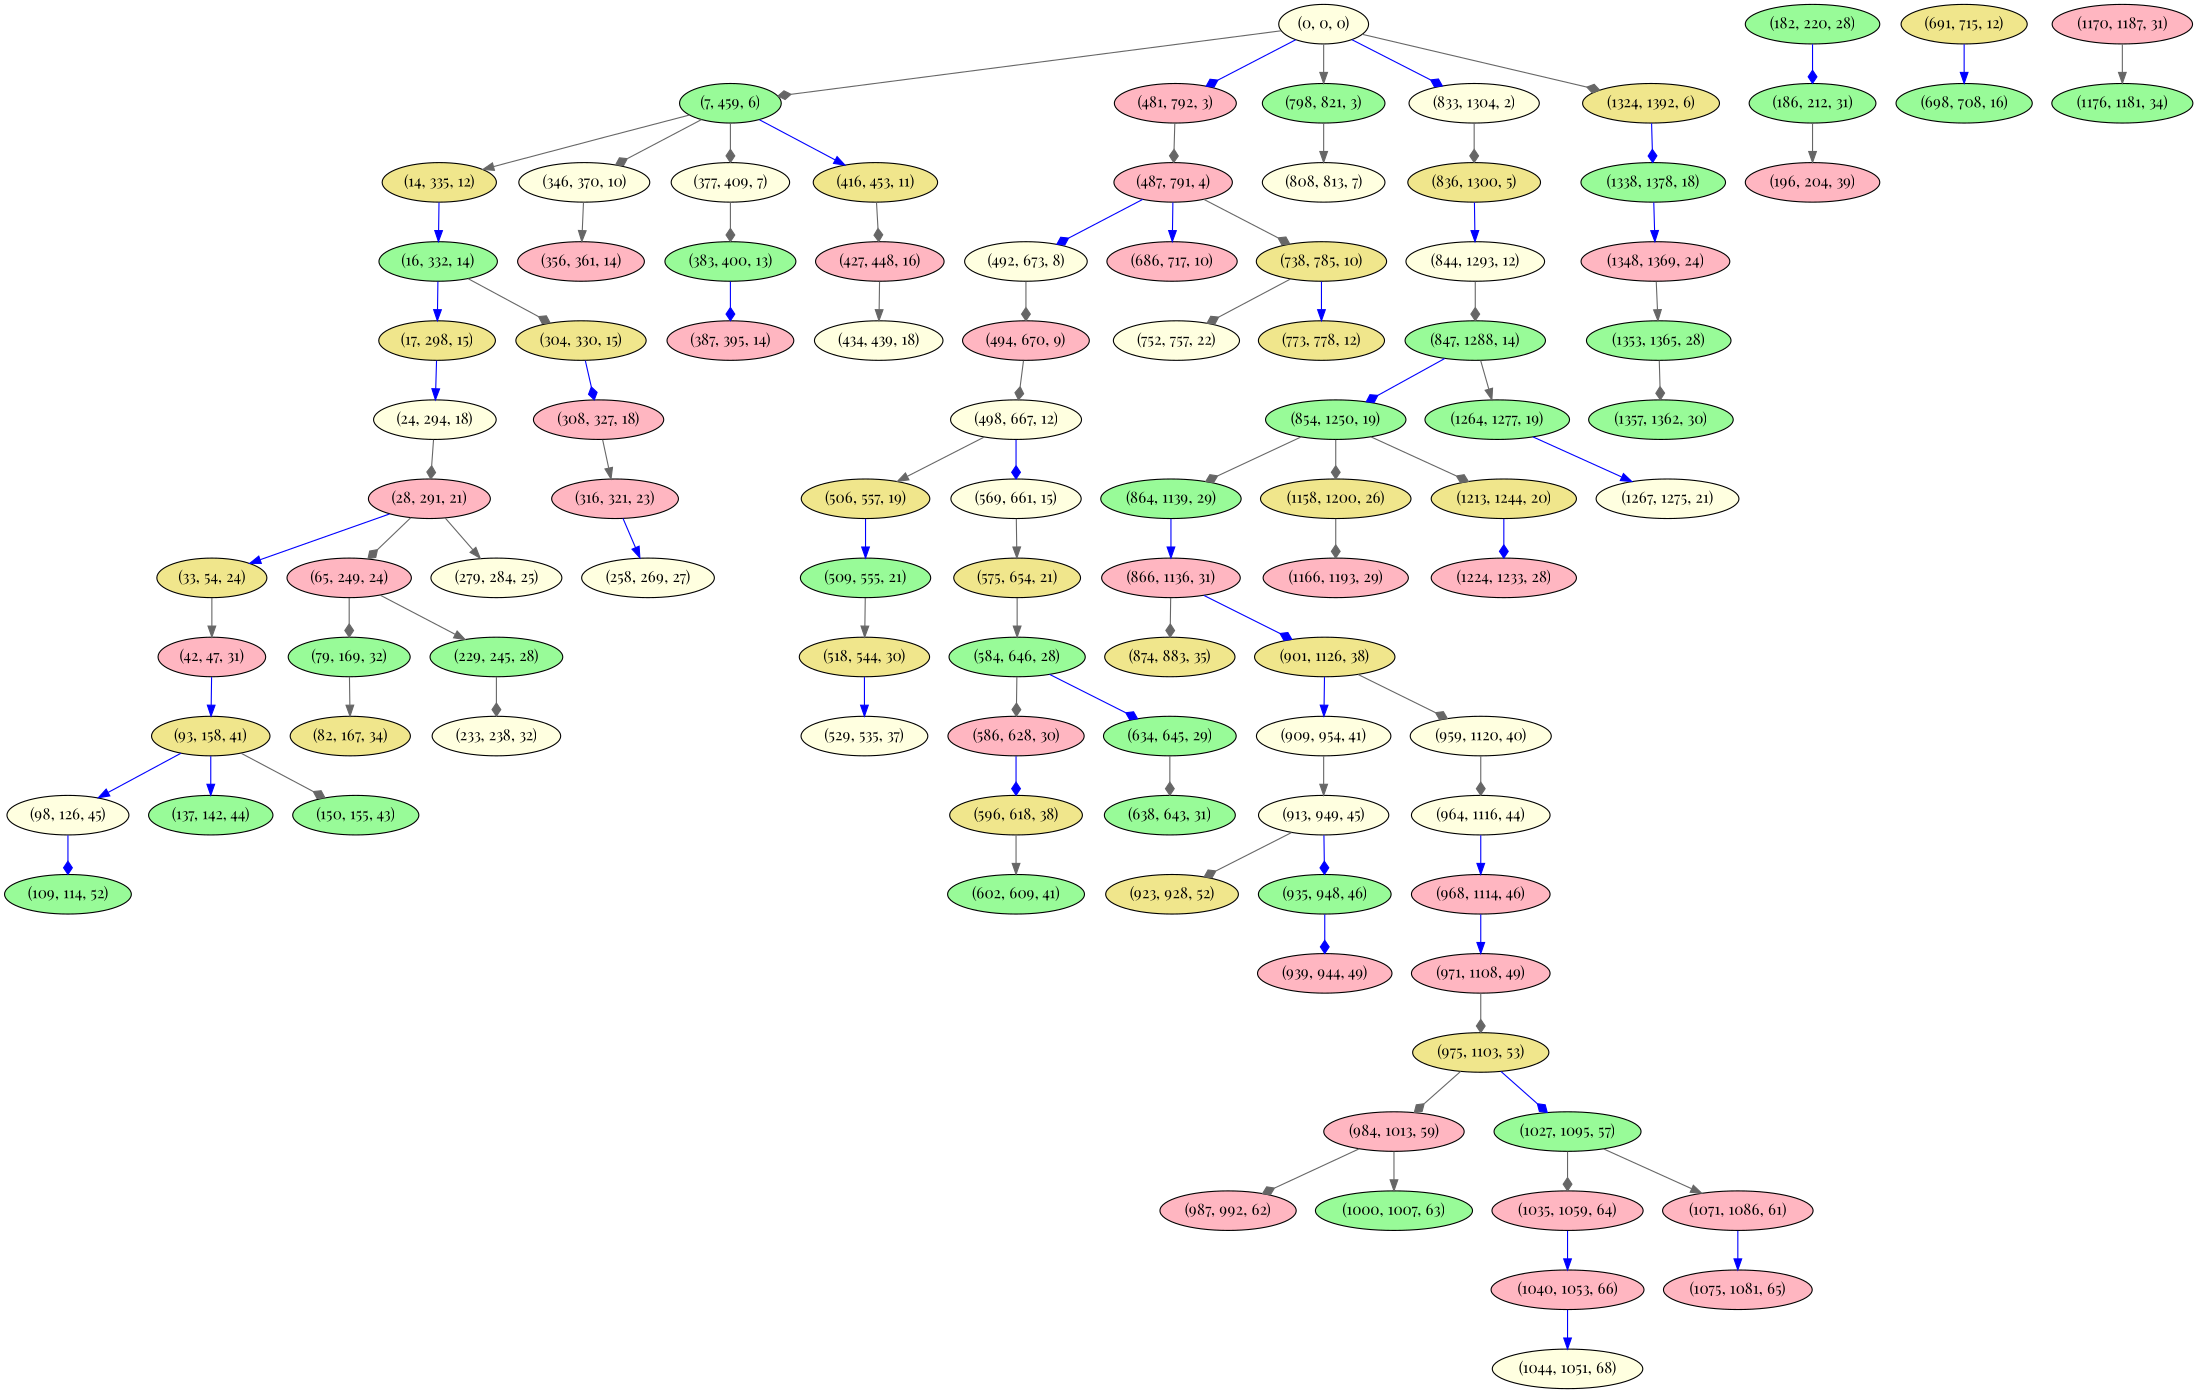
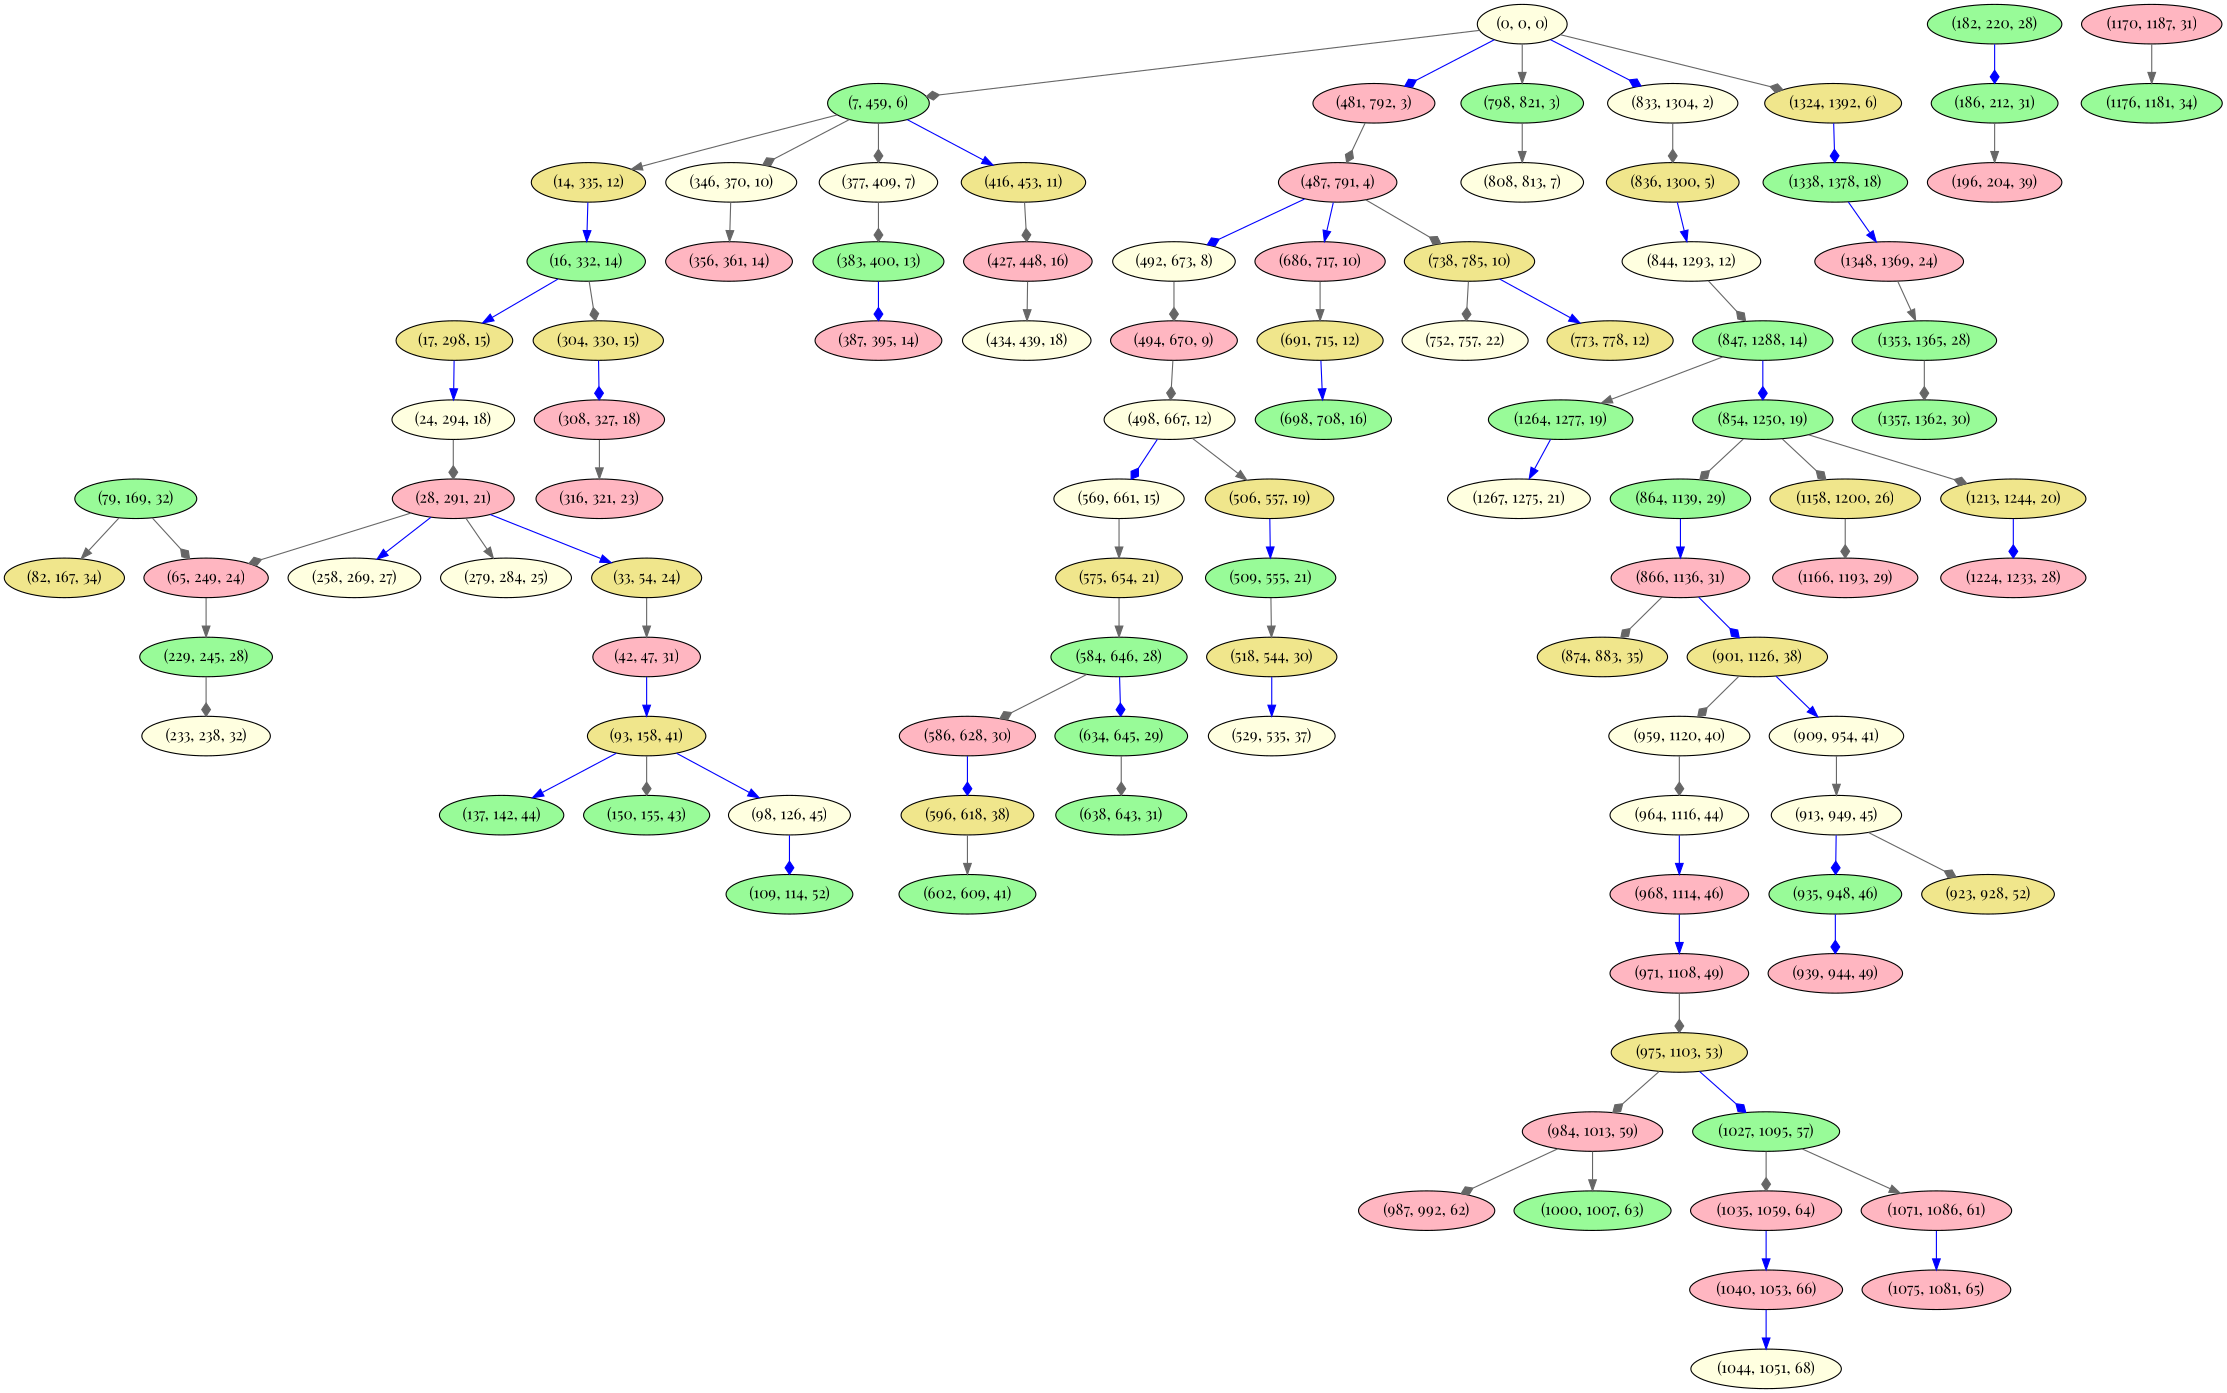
none -> (1320, 296)
(629, 533) -> (408, 535)
(349, 611) -> (167, 533)
